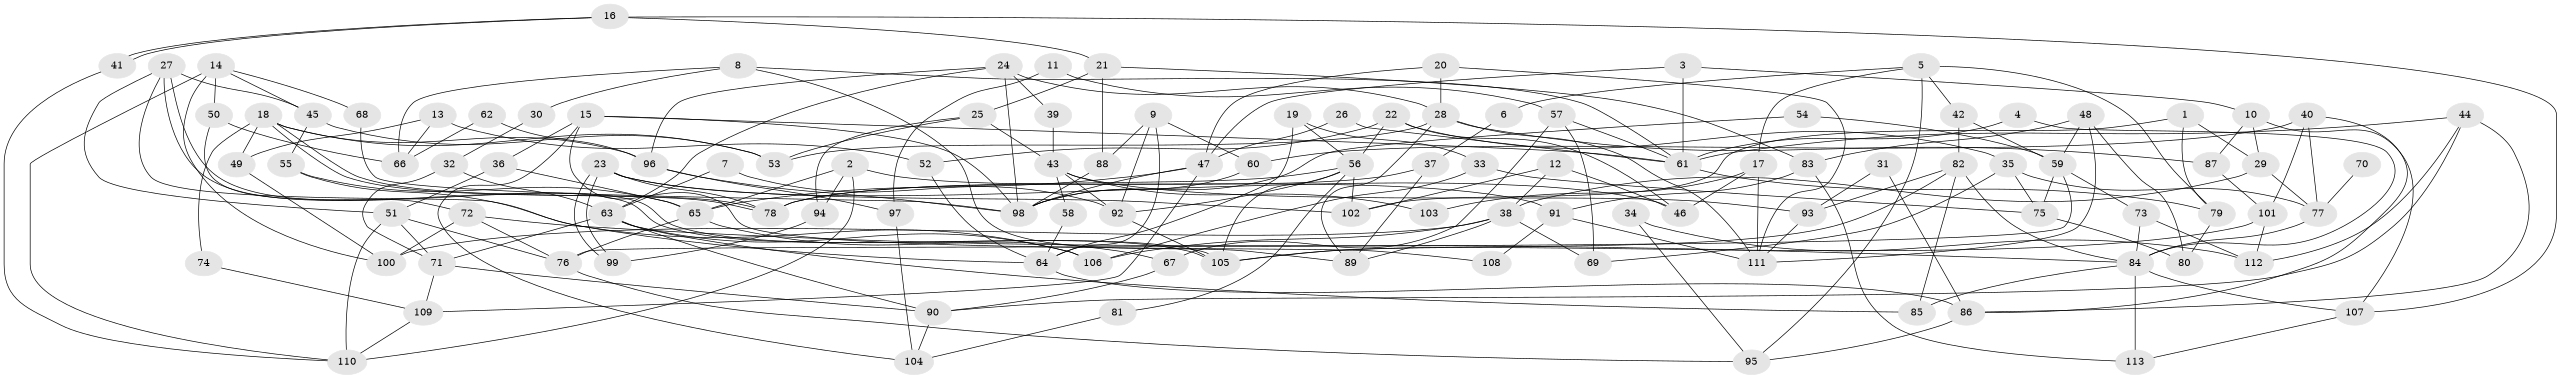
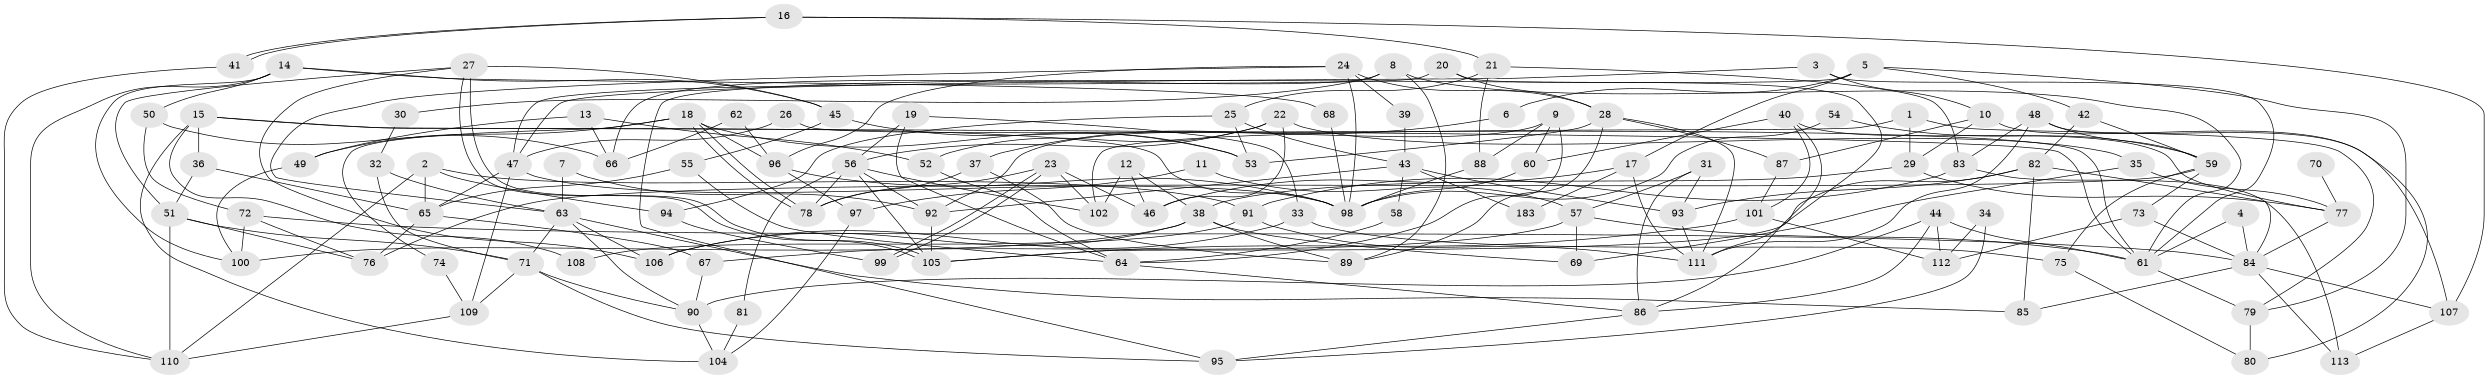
(2021, 185) -> none
none -> (1625, 197)
(1429, 214) -> (1526, 214)
(1152, 344) -> (863, 347)
